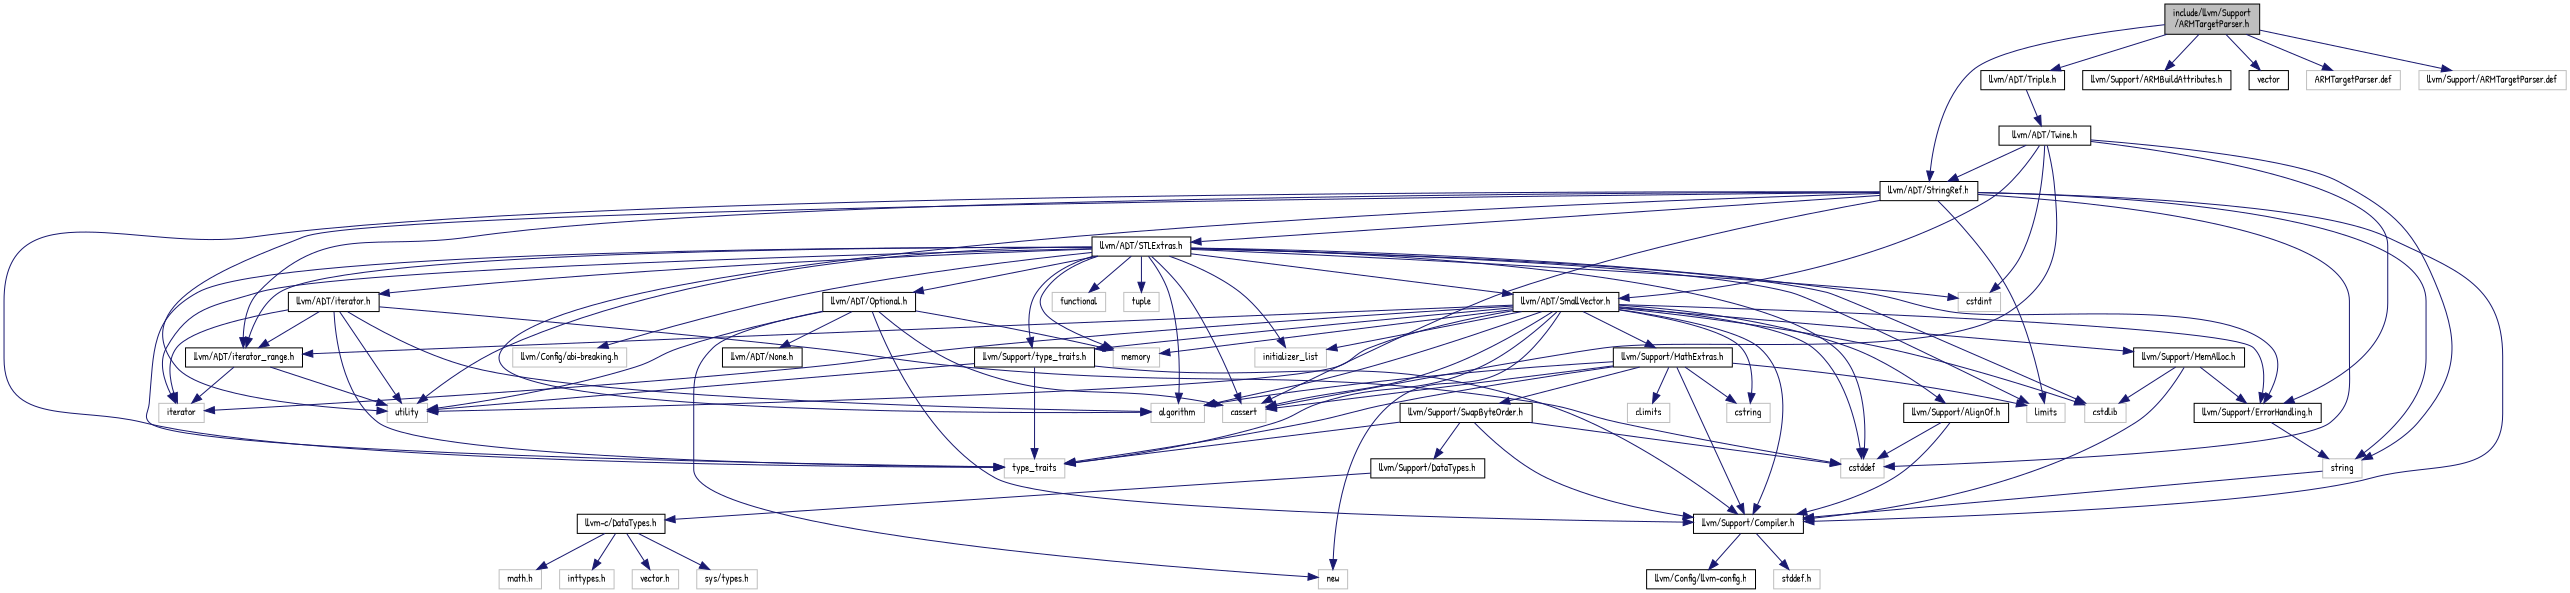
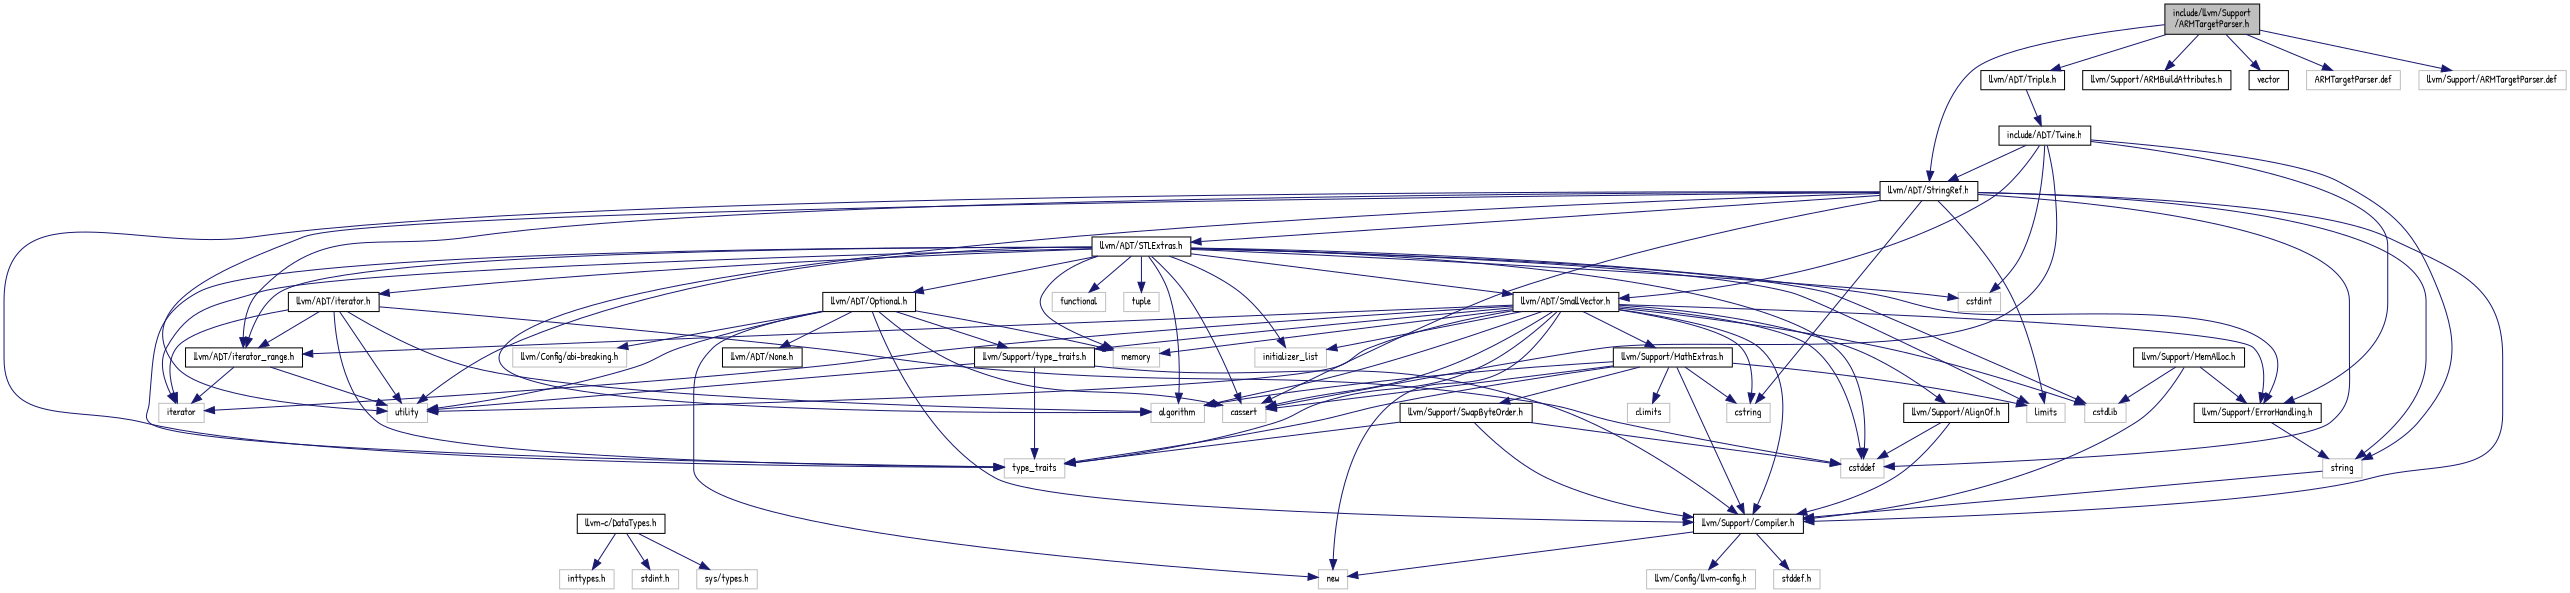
(2045, 136) -> (2045, 136)
none -> (1858, 278)
(848, 286) -> (716, 330)
(1036, 293) -> (929, 322)
(1859, 328) -> none
(1428, 468) -> none
none -> (1526, 554)
(520, 579) -> none
(655, 579) -> (655, 579)
(1701, 579) -> (1701, 579)
